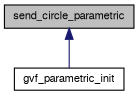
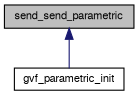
(69, 17) -> (69, 17)
